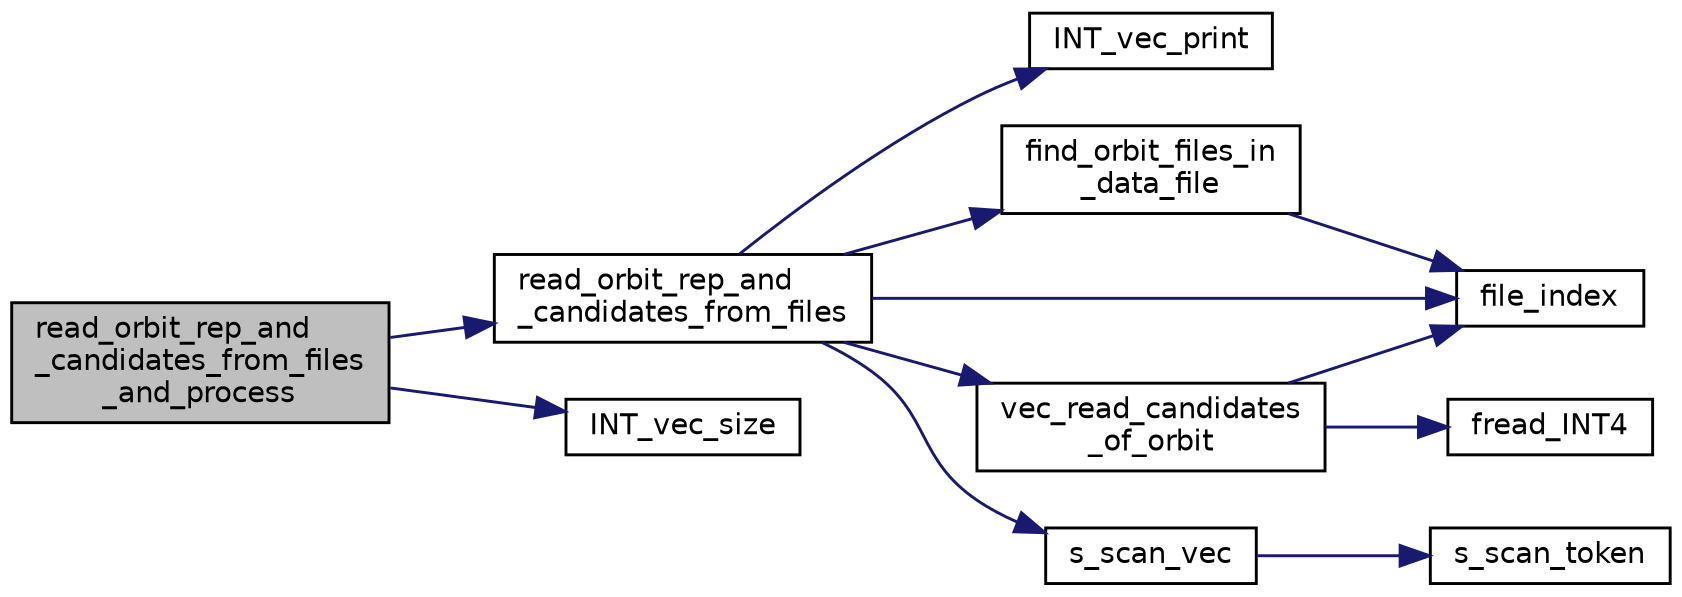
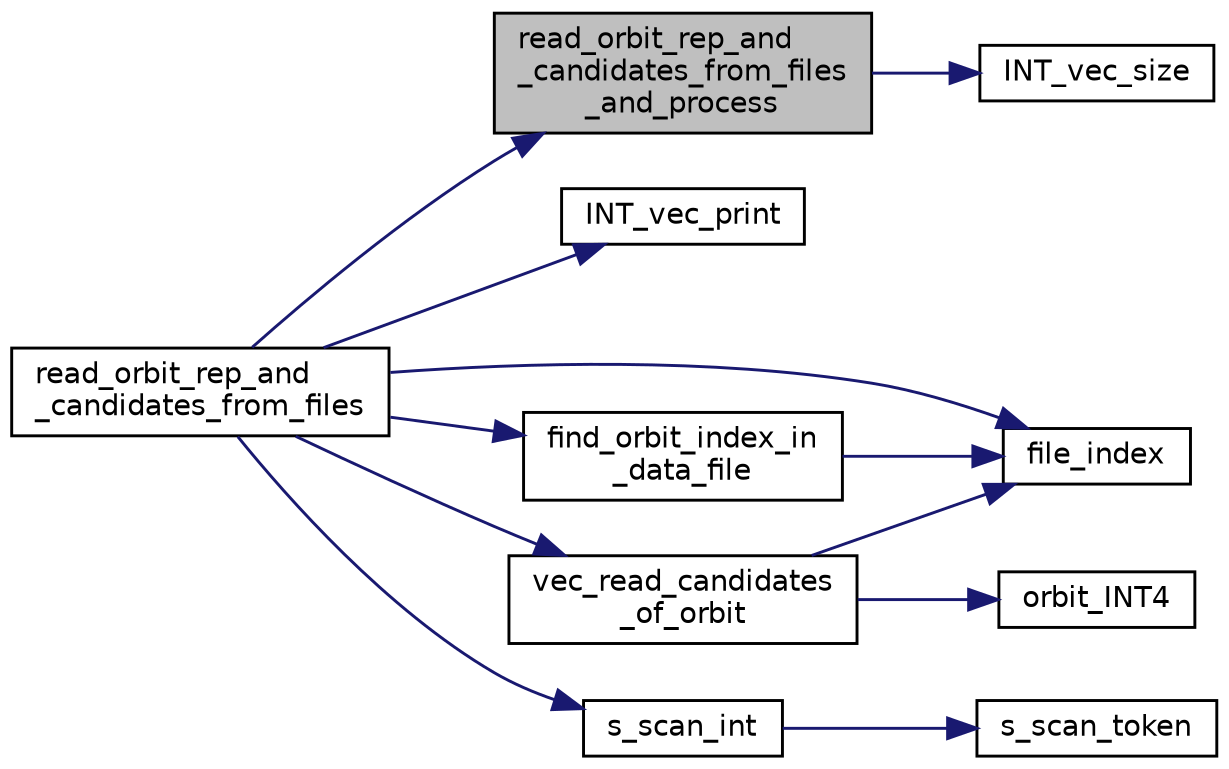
(1151, 170) -> (683, 456)
(428, 332) -> (380, 241)
(1550, 427) -> (1097, 600)
(1151, 556) -> (683, 728)
